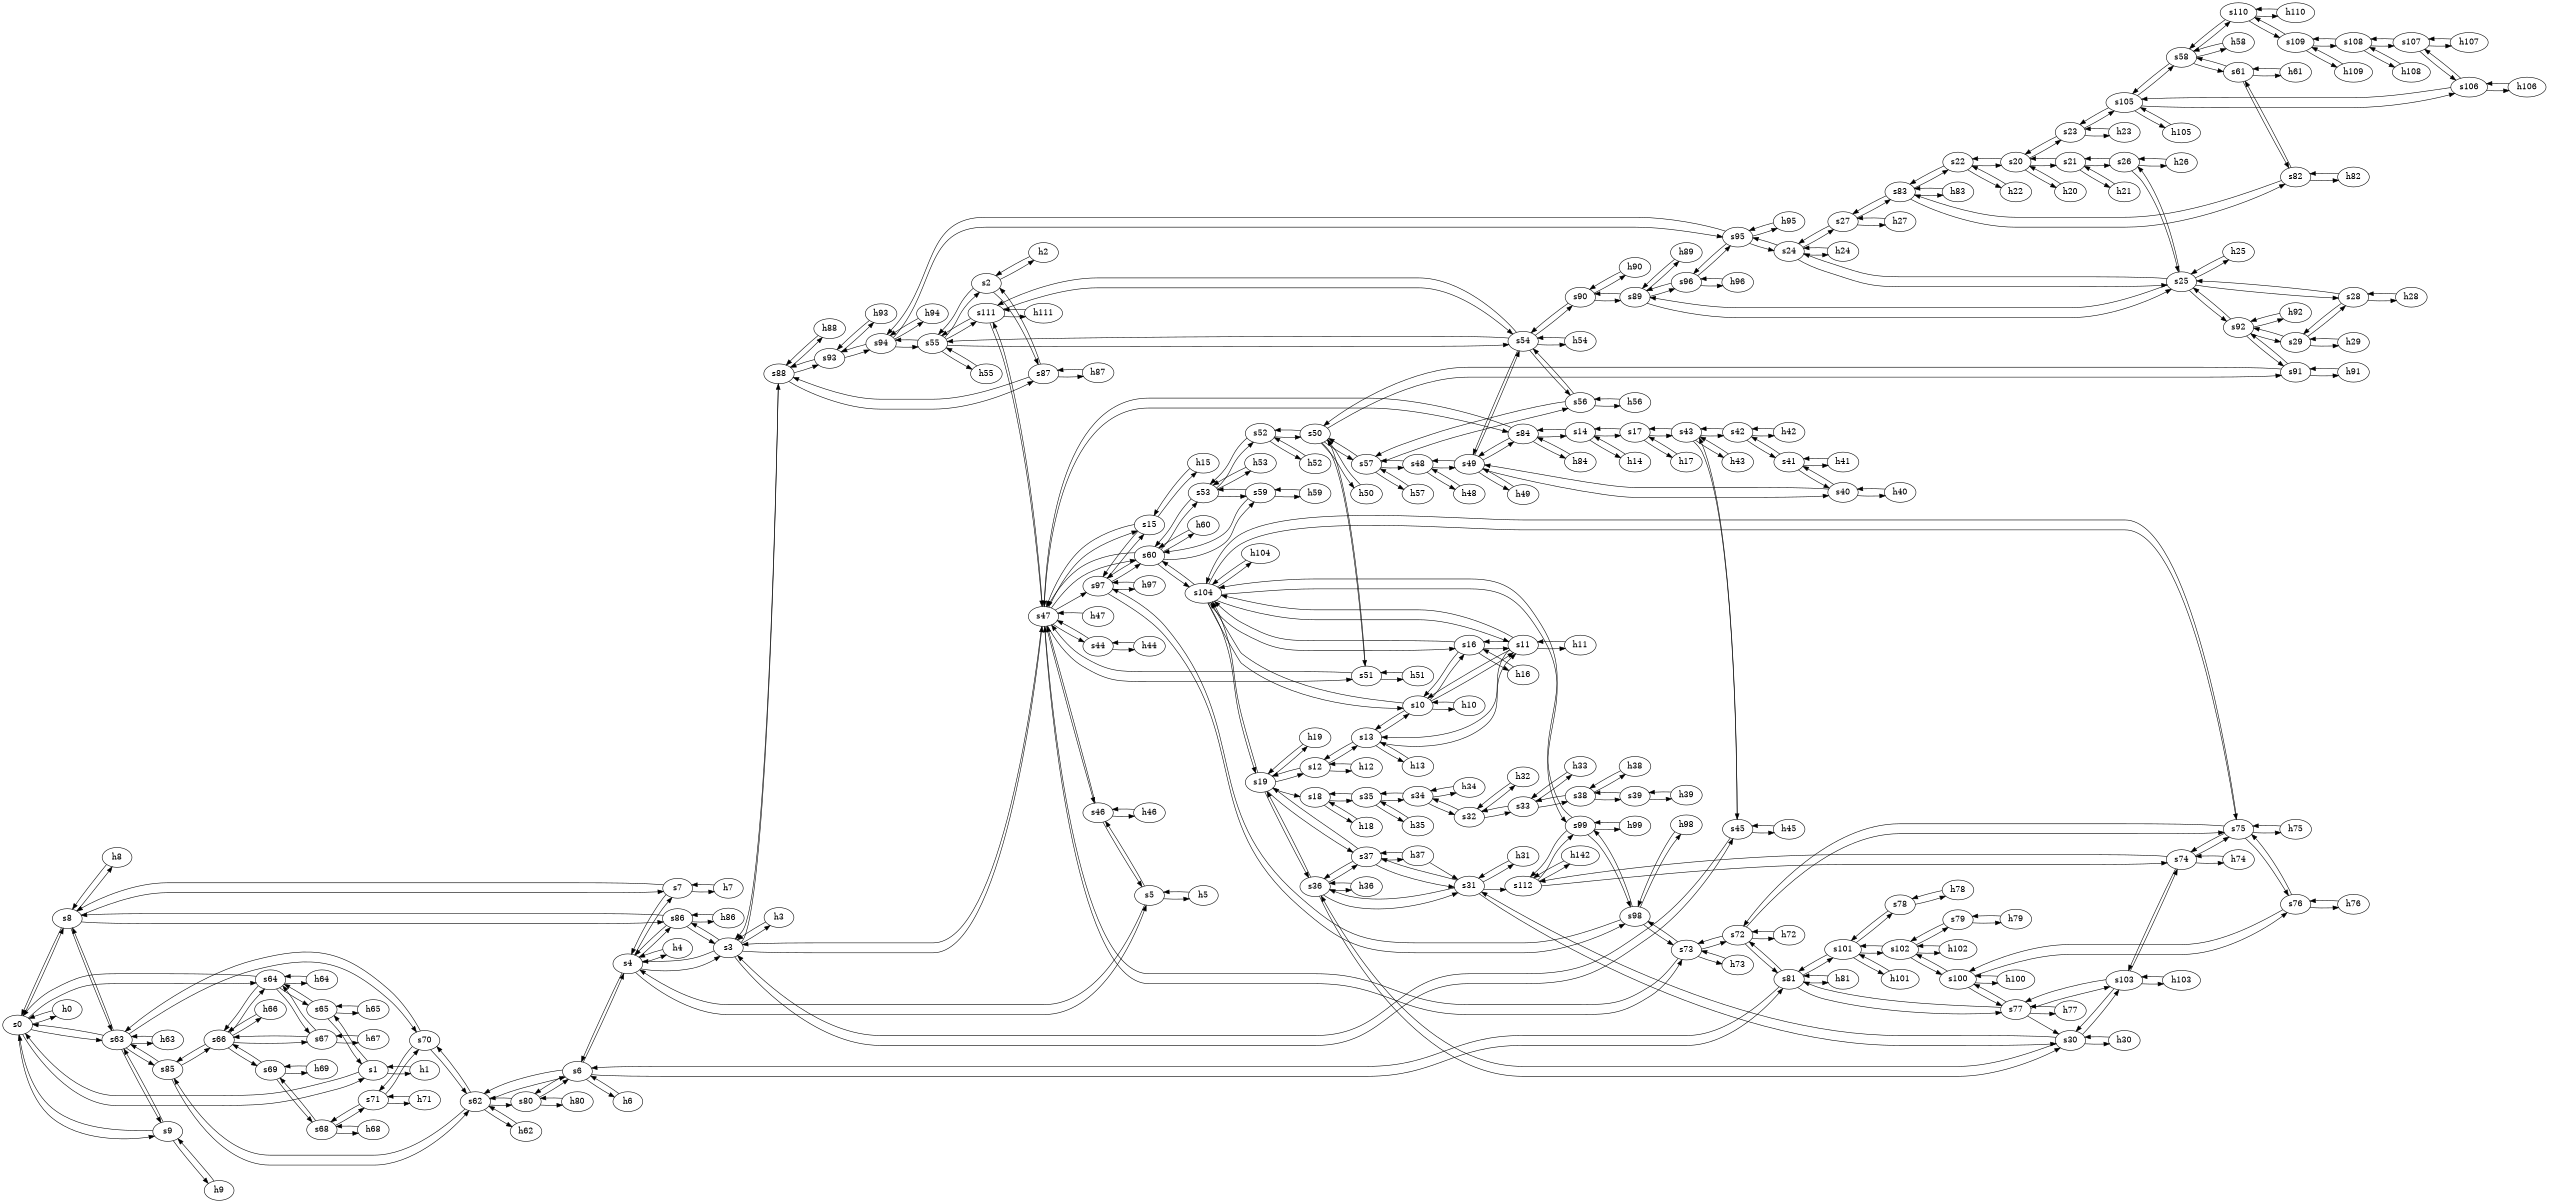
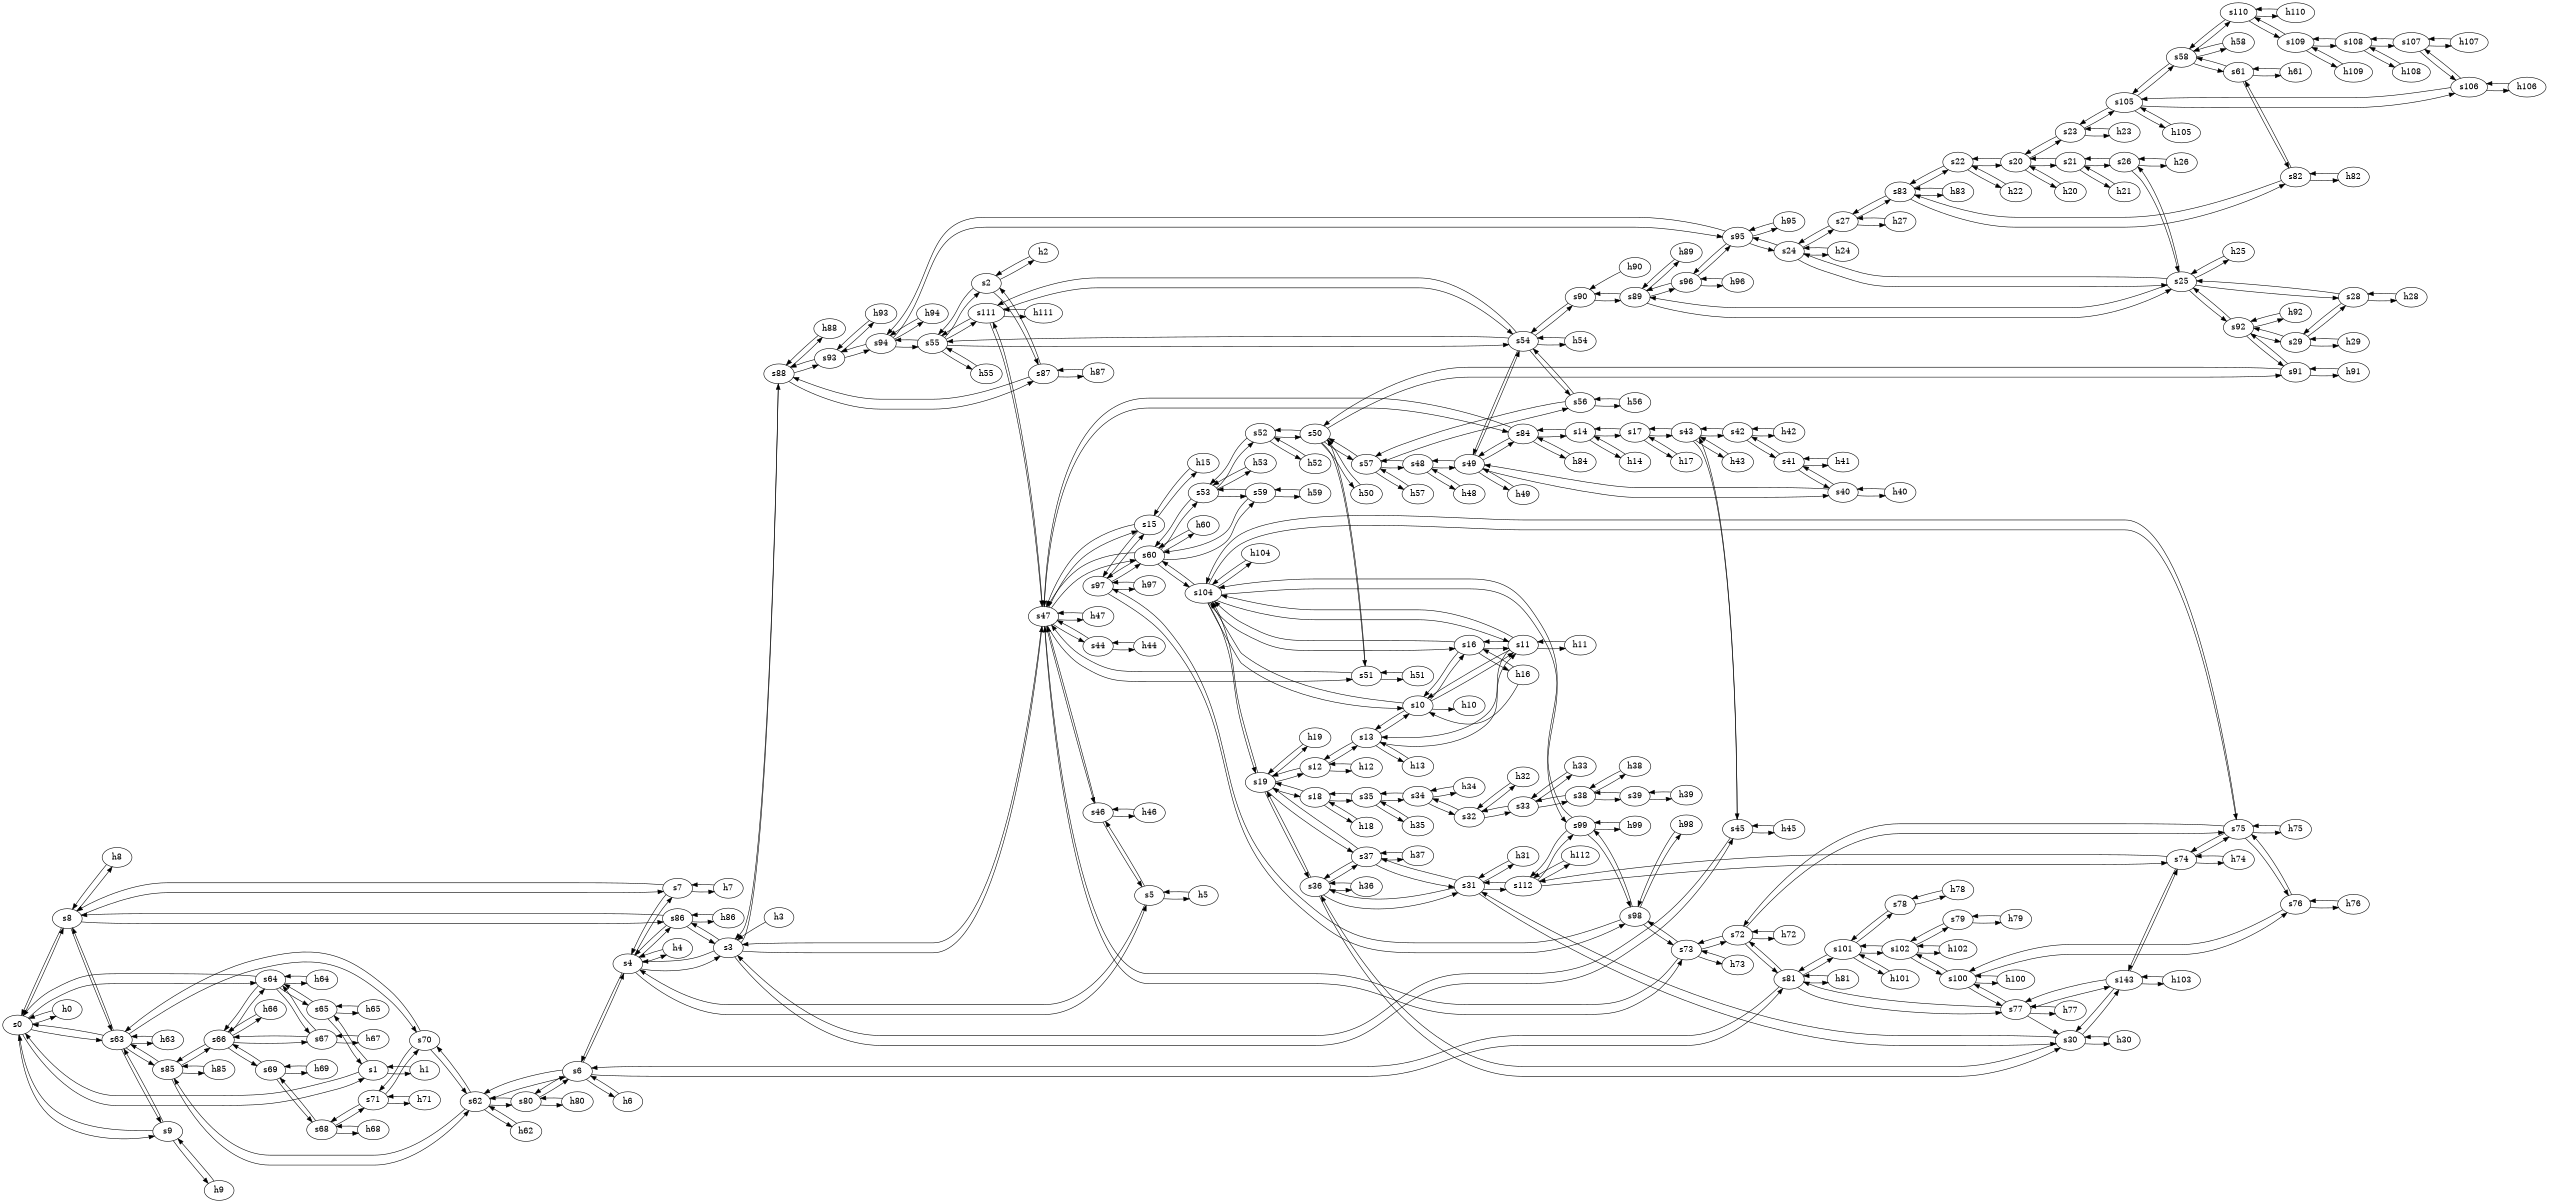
(1608, 286) -> none
(1068, 603) -> (1068, 620)
(1446, 702) -> (1484, 721)
none -> (1292, 787)
(1580, 856) -> (1580, 856)
(1441, 870) -> (1498, 882)
(754, 936) -> none
(2124, 980) -> (2124, 980)
none -> (219, 1070)
